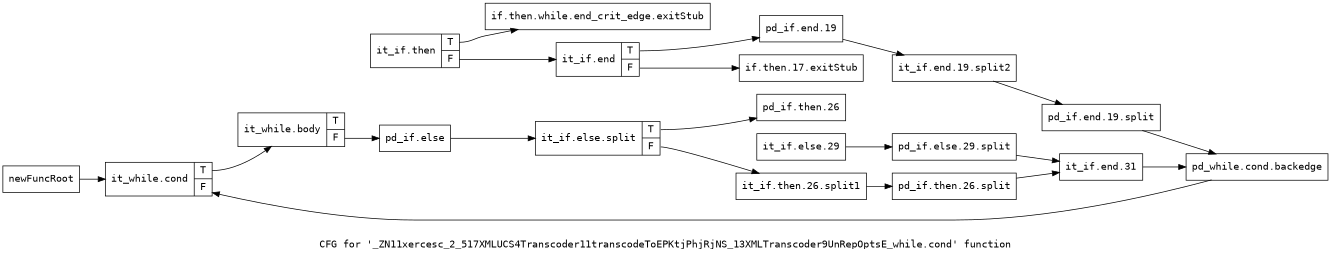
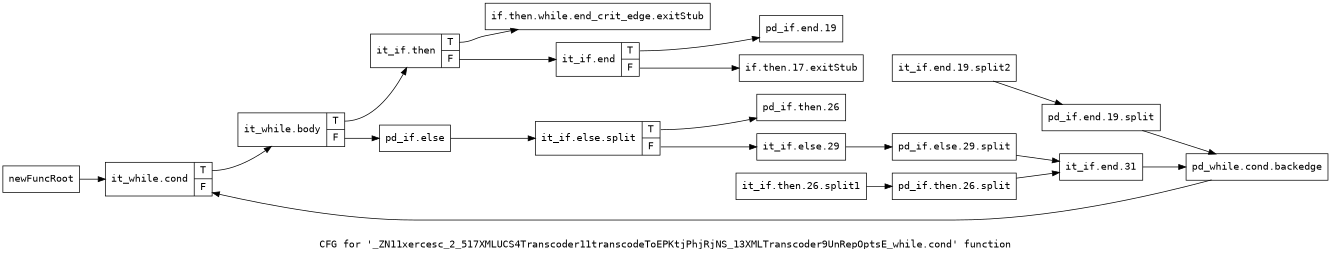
(870, 46) -> none
none -> (380, 105)
(707, 158) -> (705, 147)
